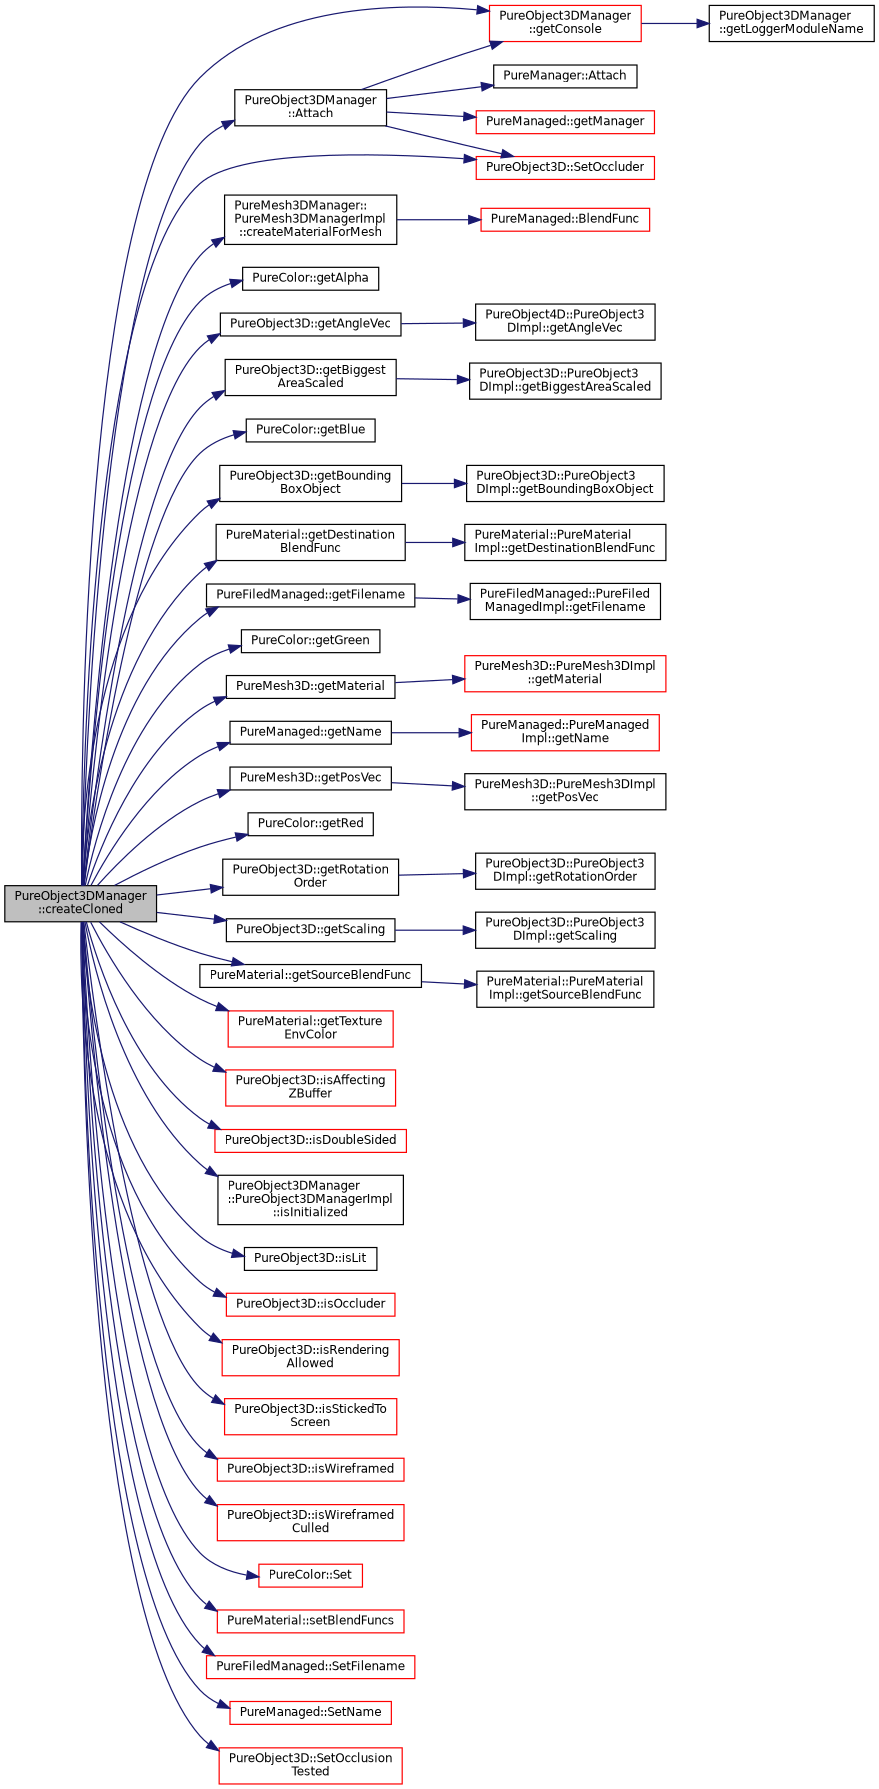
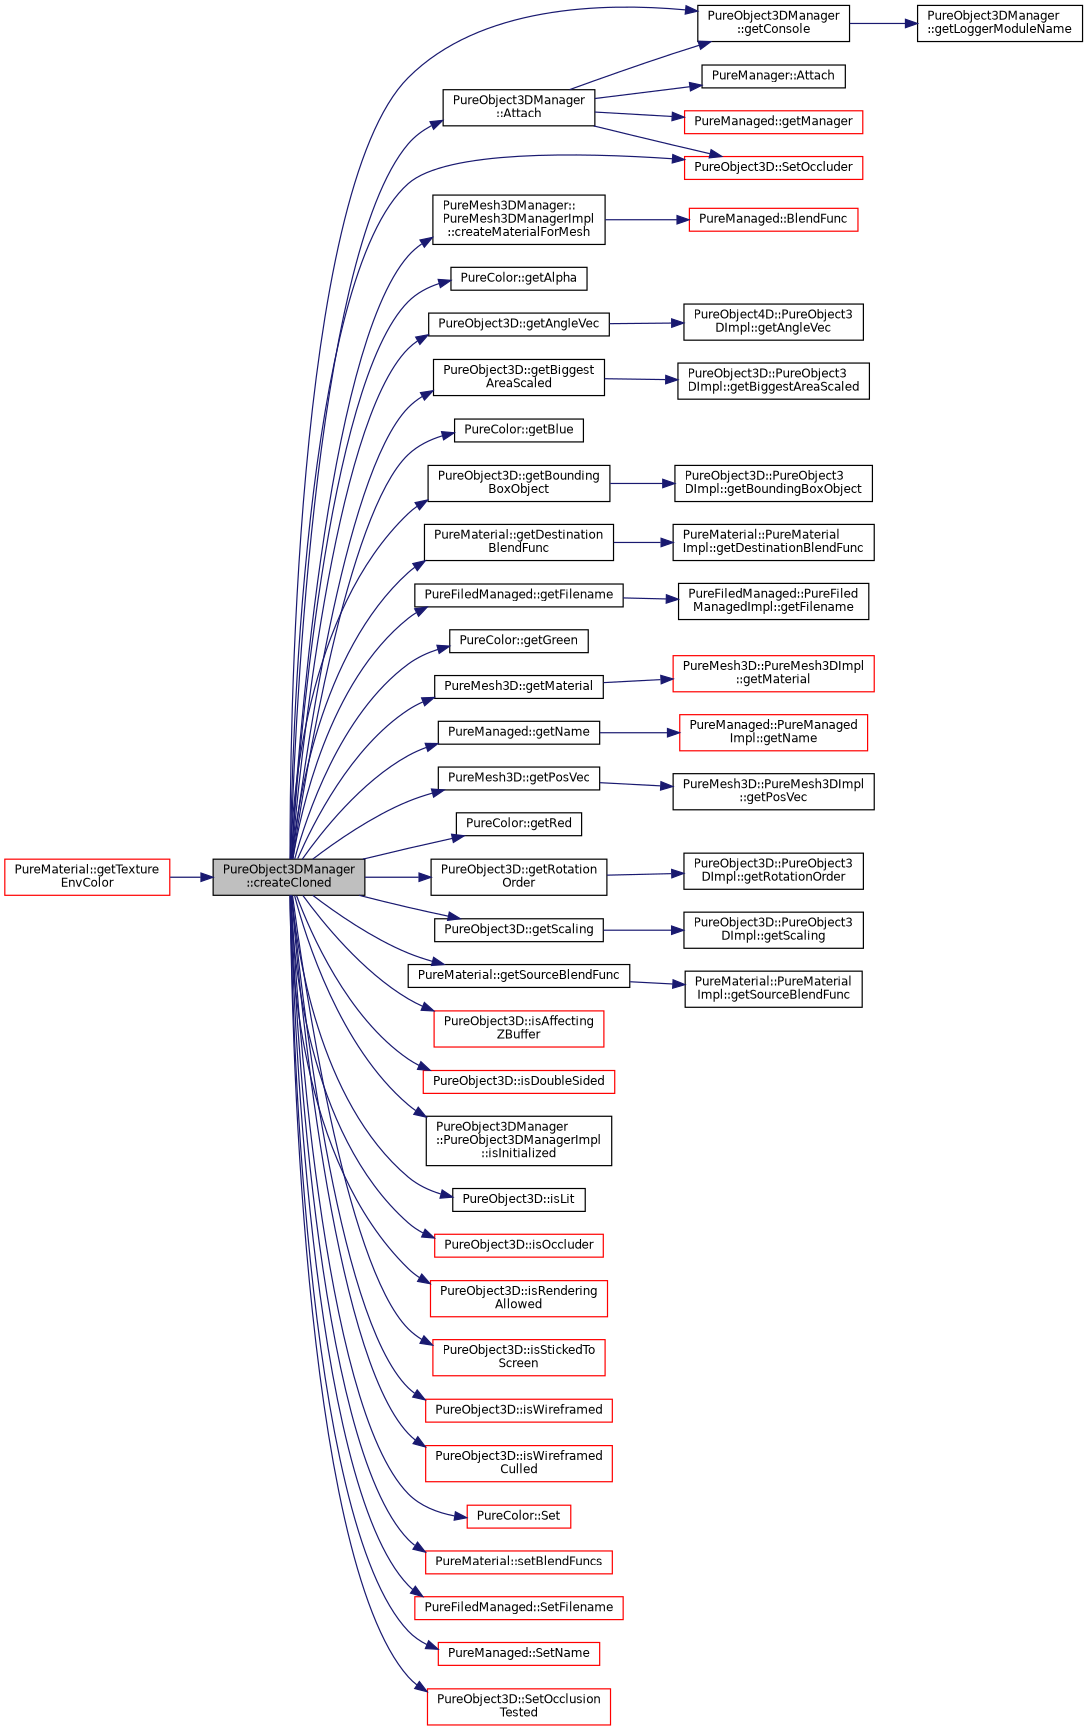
(565, 23) -> (774, 23)
(154, 970) -> (185, 877)
